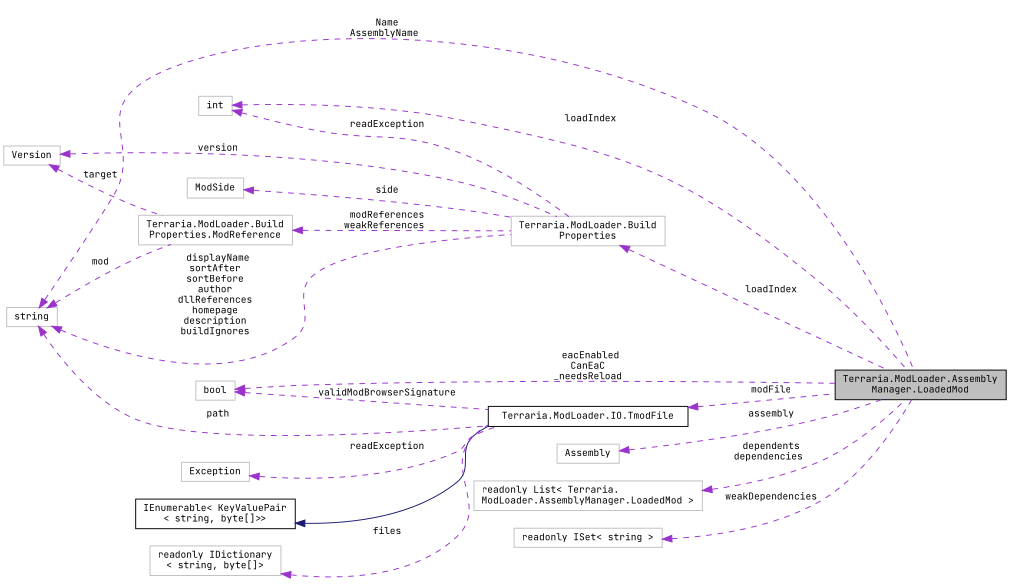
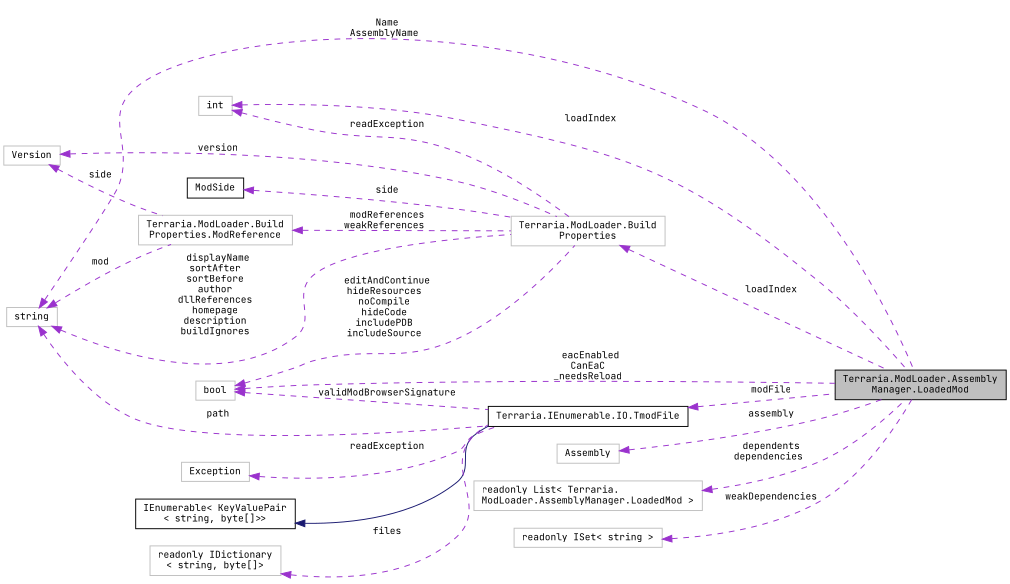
(98, 175) -> (98, 175)
(215, 188) -> (215, 188)
none -> (425, 350)
(588, 416) -> (588, 416)
